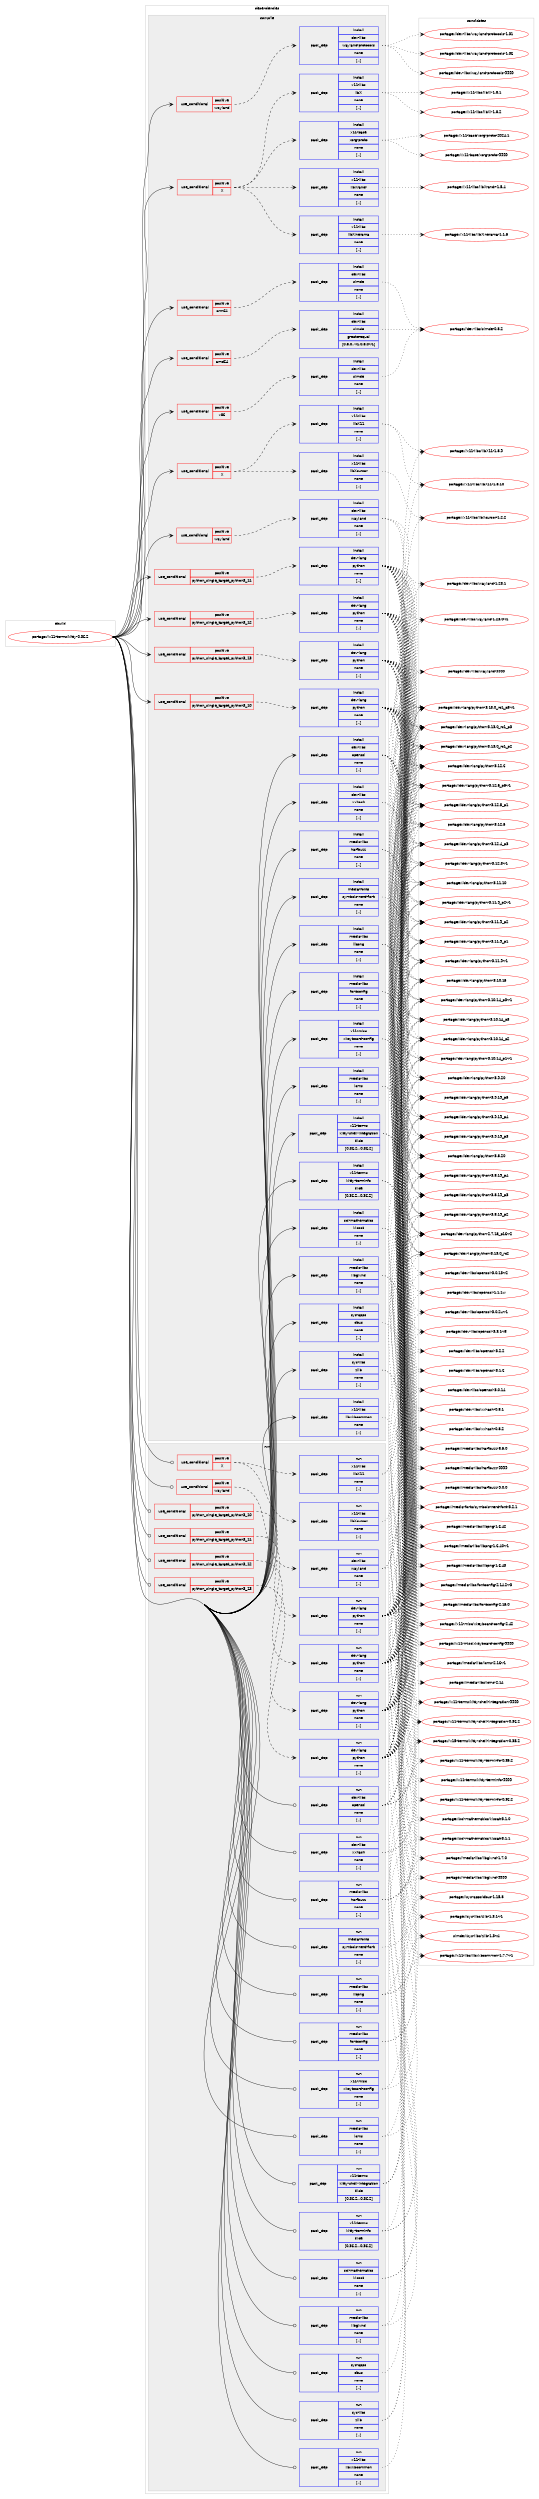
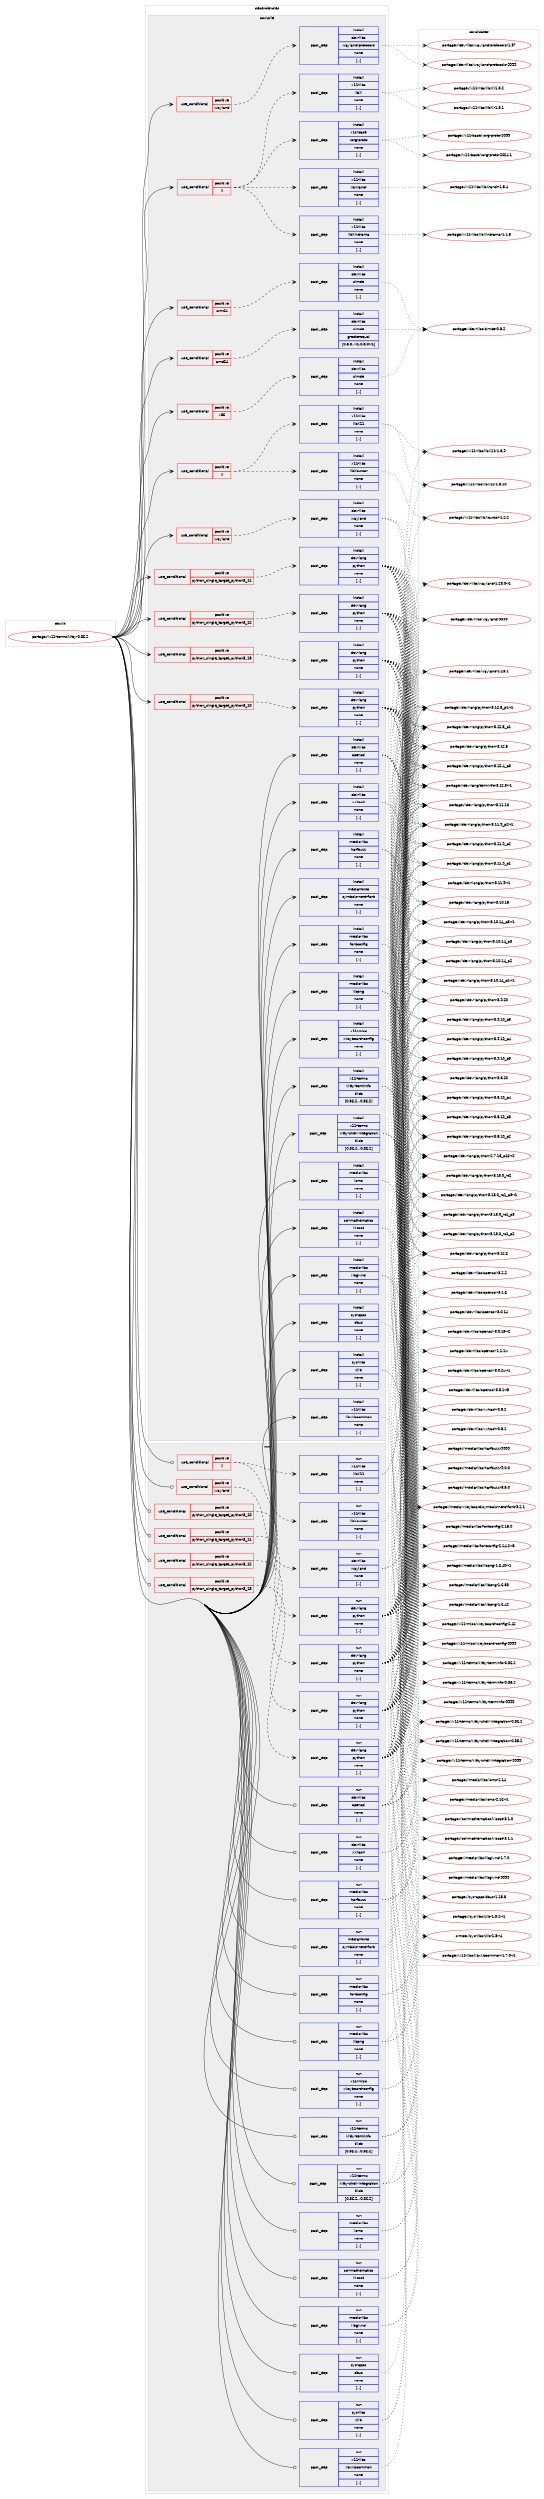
(476, 34) -> (479, 46)
(476, 54) -> none
(476, 786) -> (479, 708)
(476, 864) -> (479, 786)
(476, 1507) -> (479, 1507)
(476, 1566) -> (479, 1585)
(476, 1741) -> (479, 1741)
(476, 1956) -> (479, 1956)
